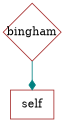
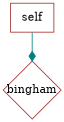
(32, 71) -> (32, 42)
